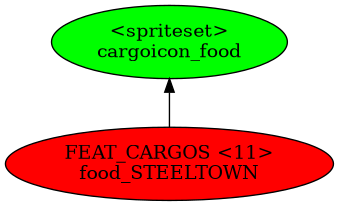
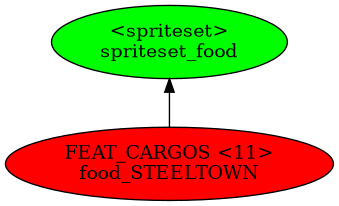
(169, 42) -> (169, 42)
